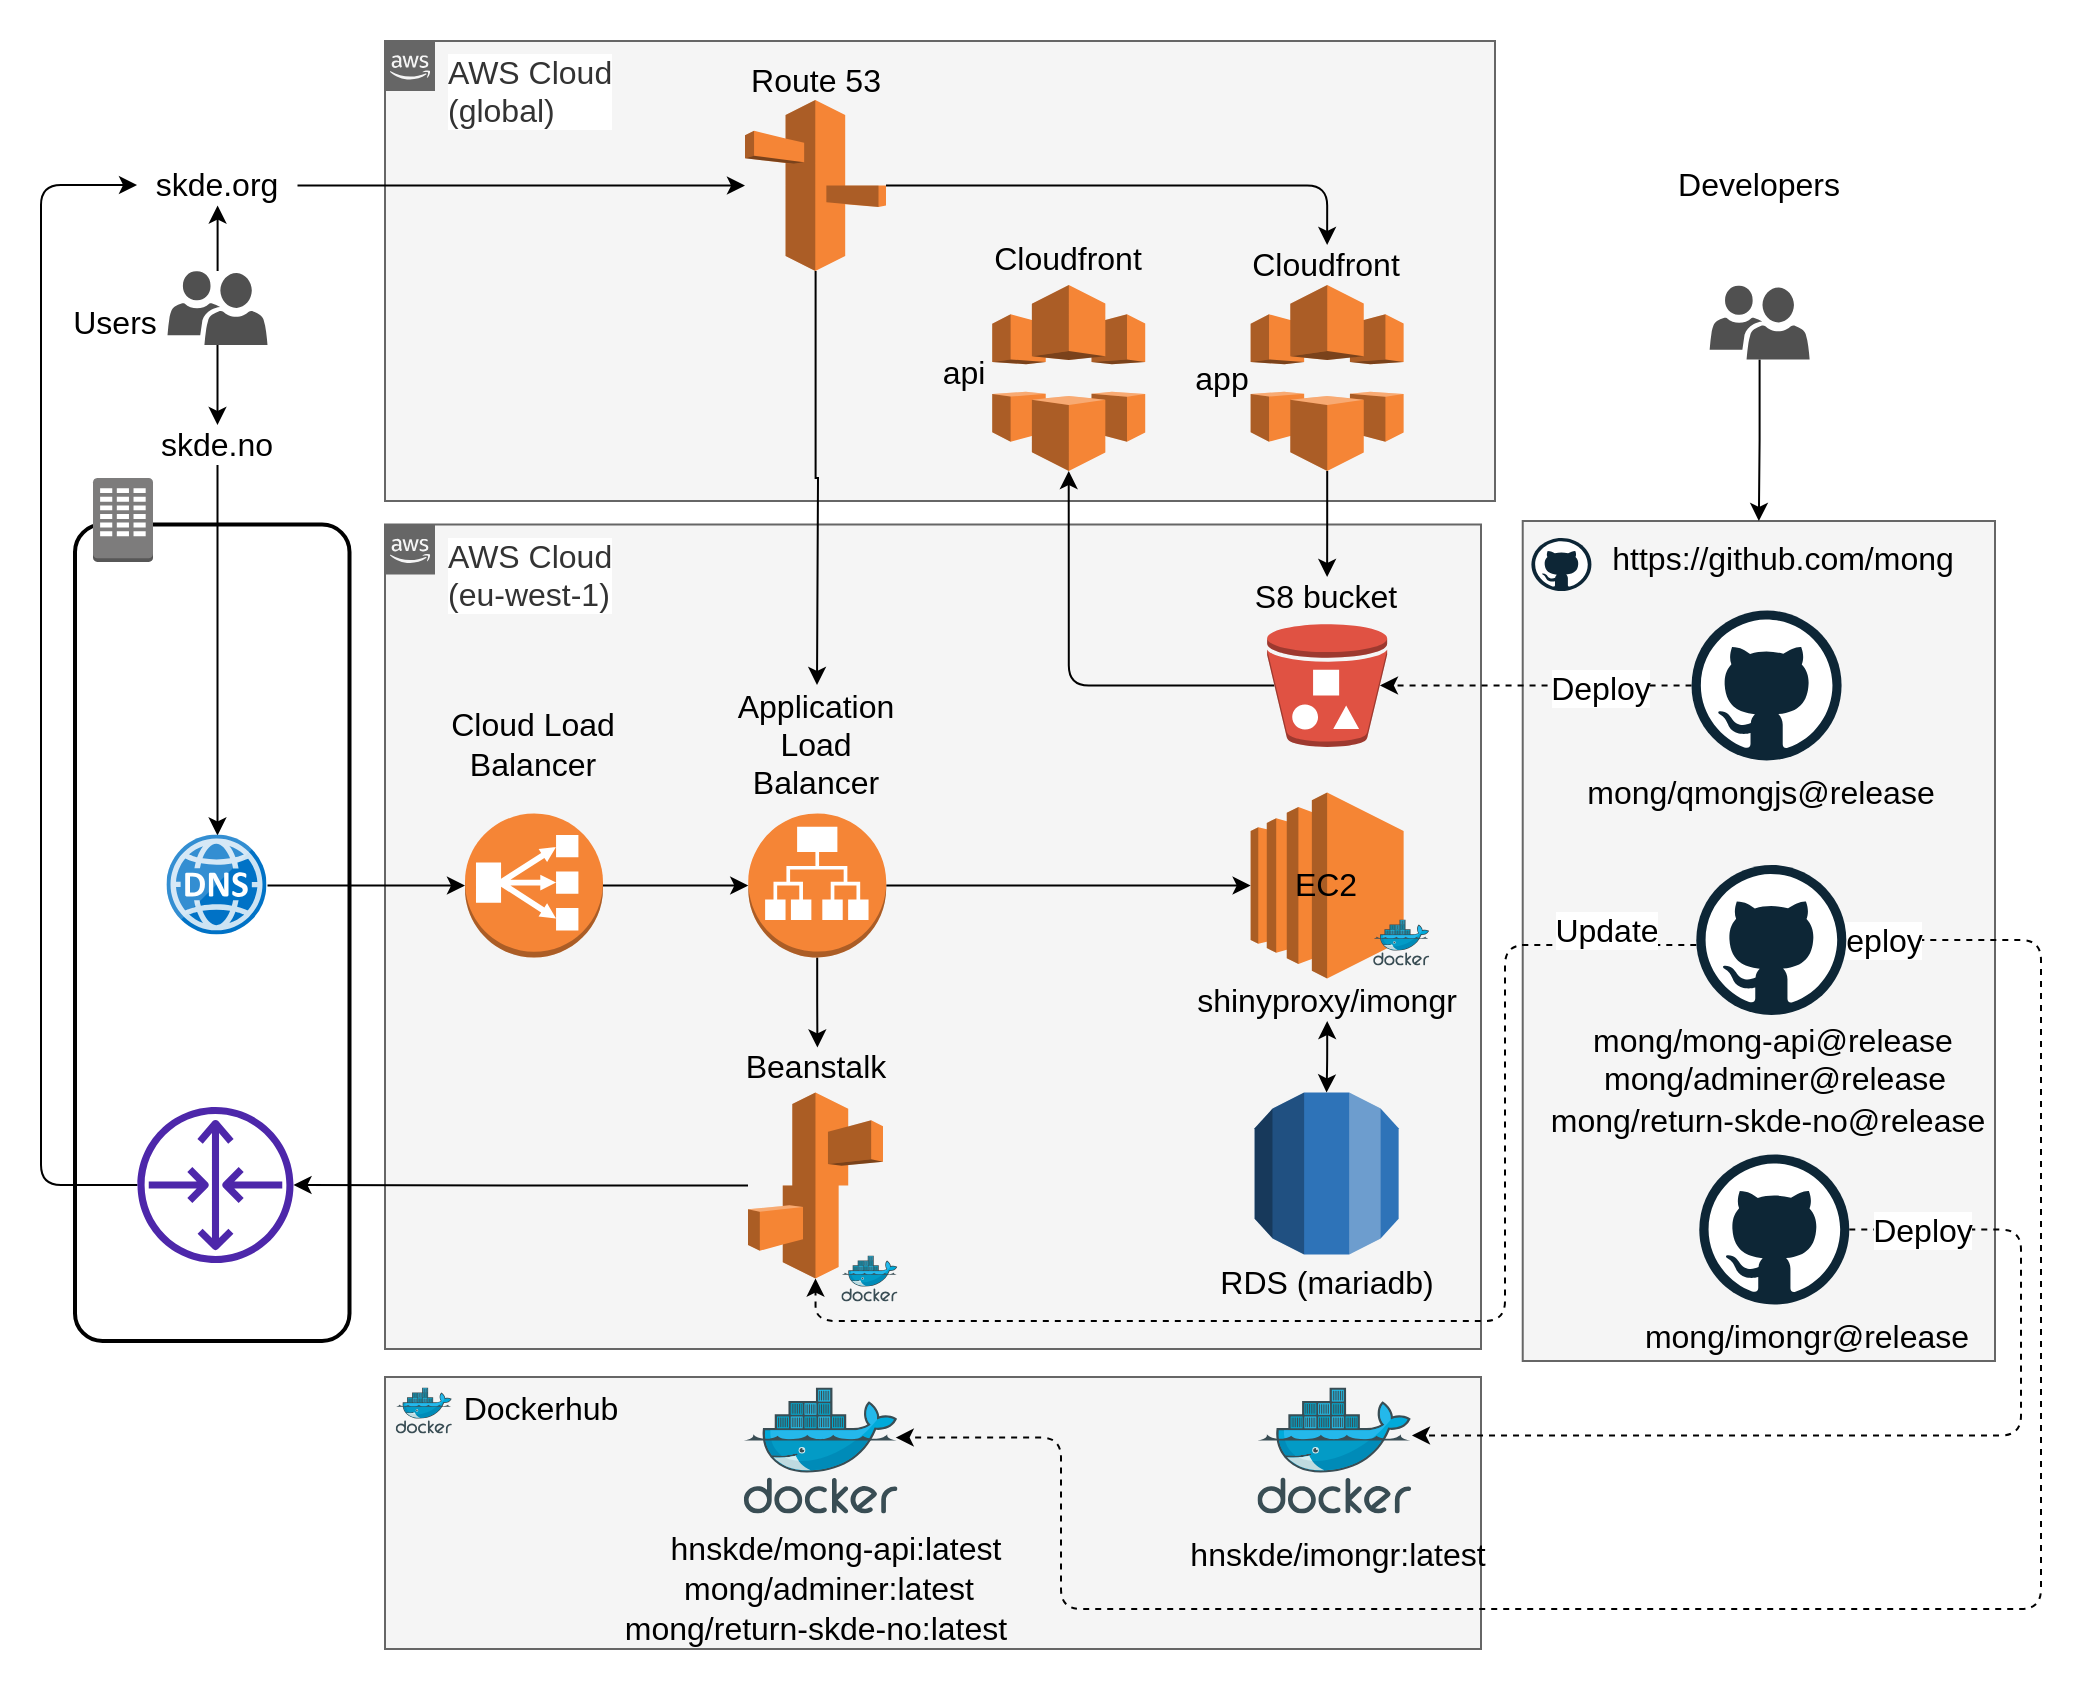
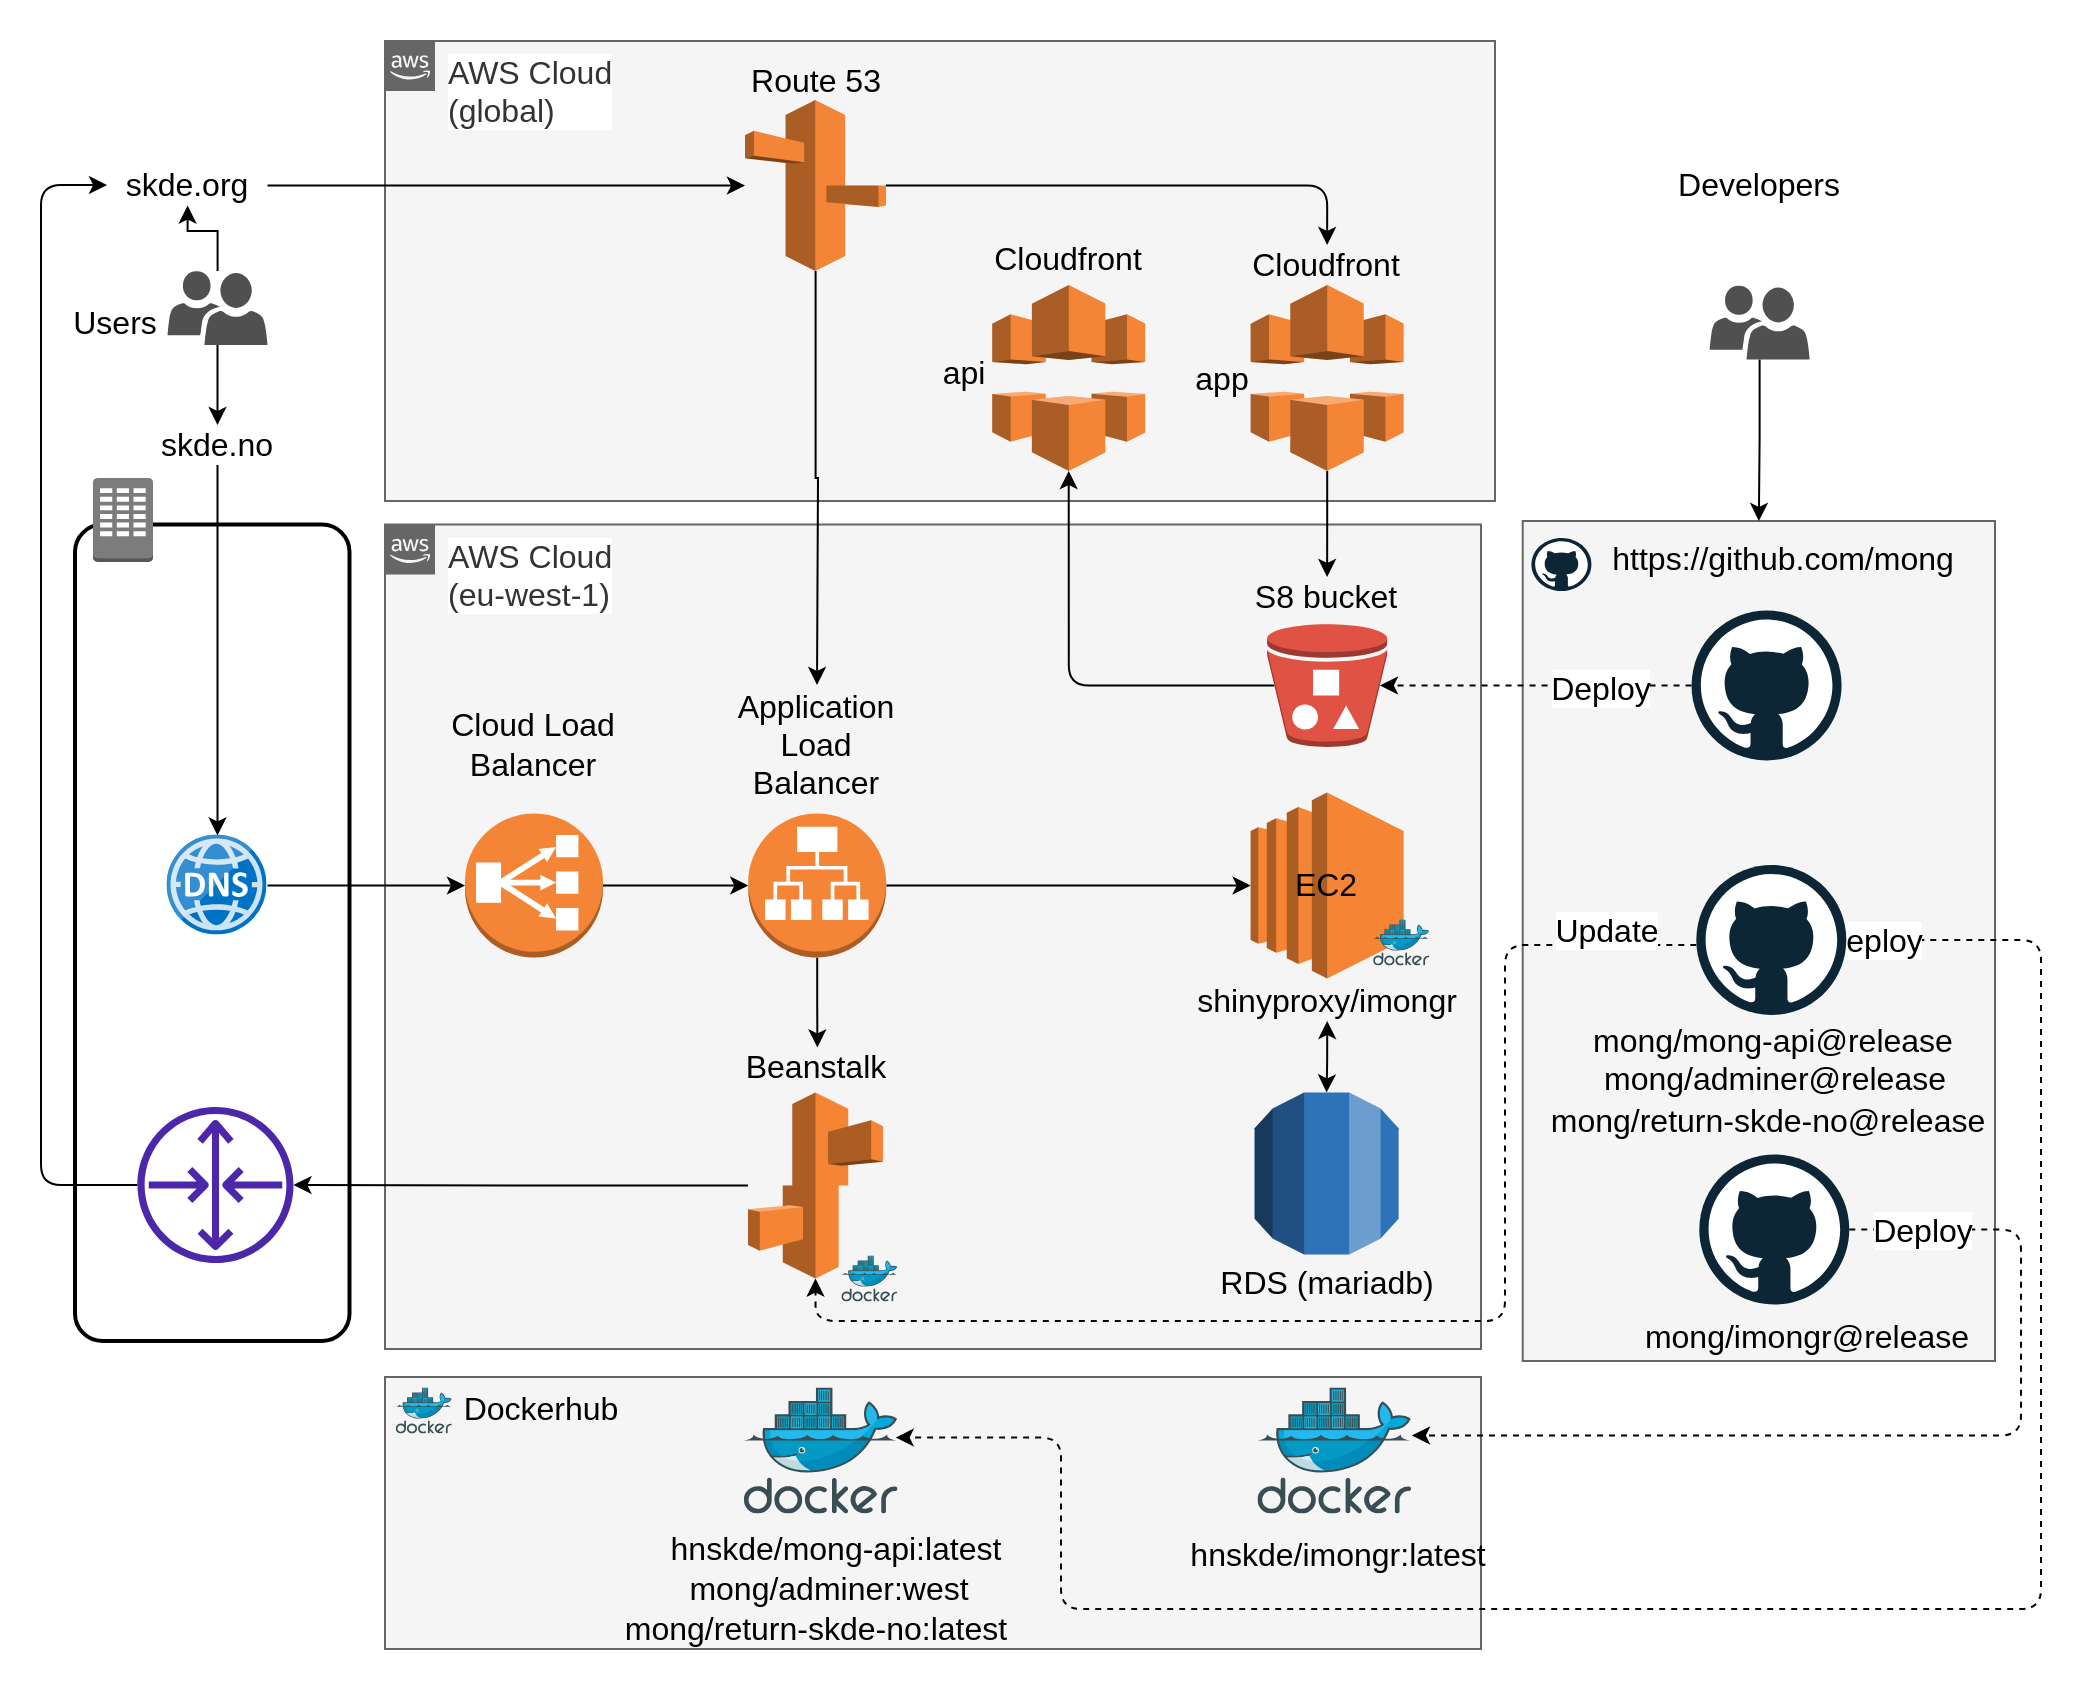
(218, 186) -> (188, 186)
(1762, 794) -> none
(830, 1589) -> (830, 1589)
